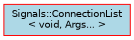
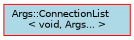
(67, 20) -> (67, 20)
